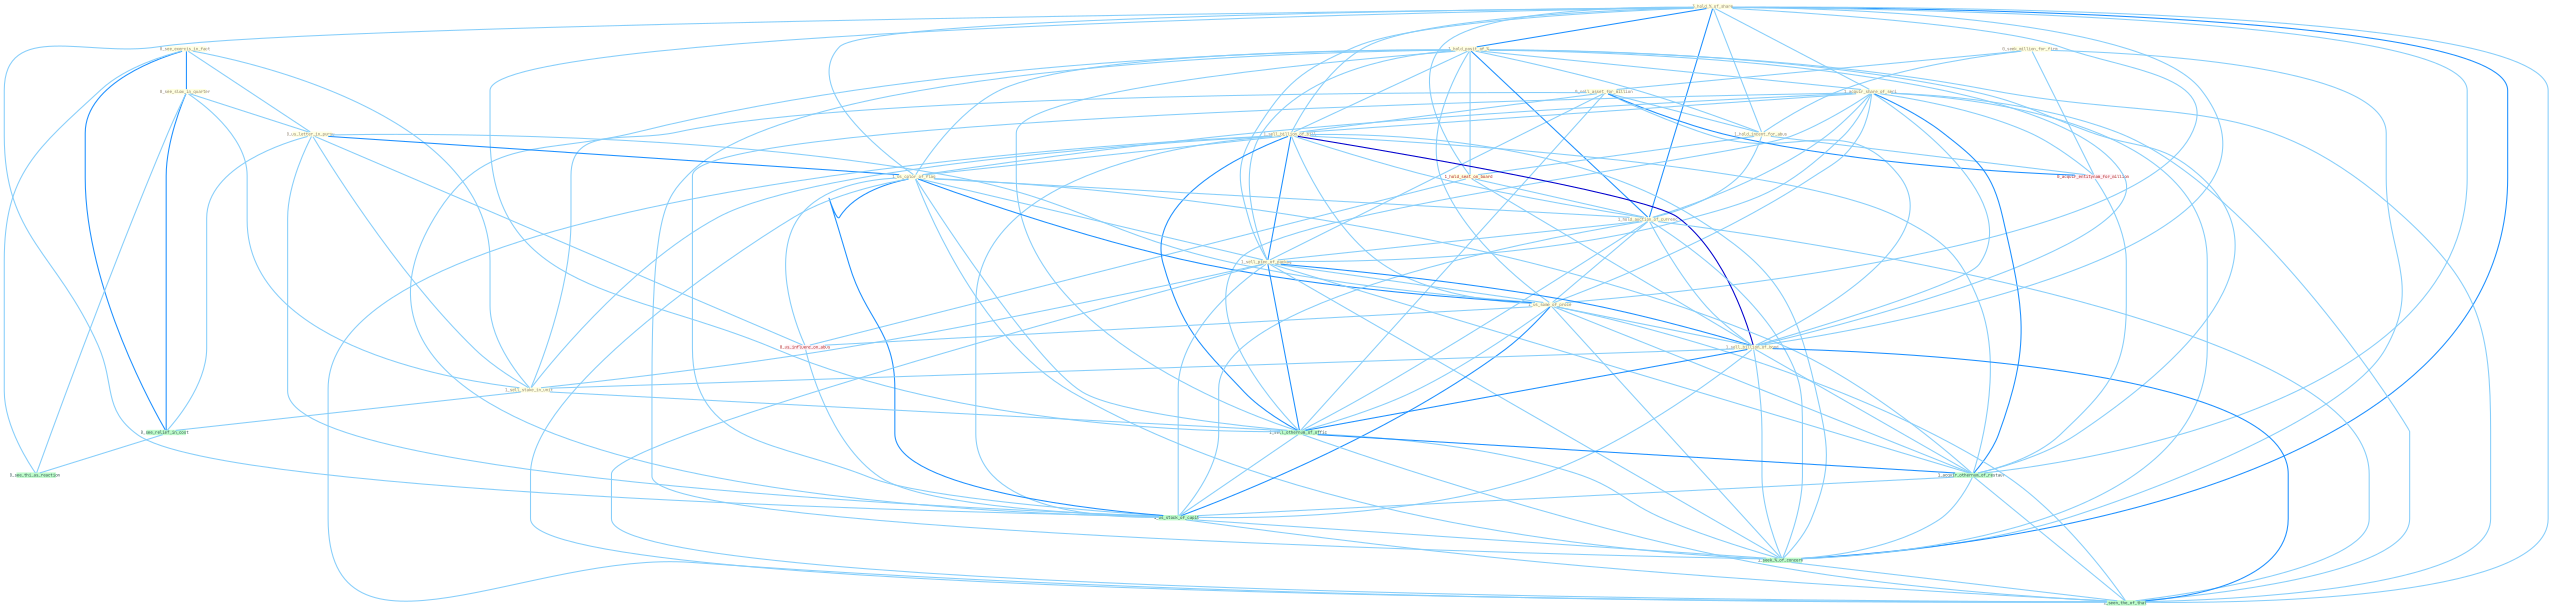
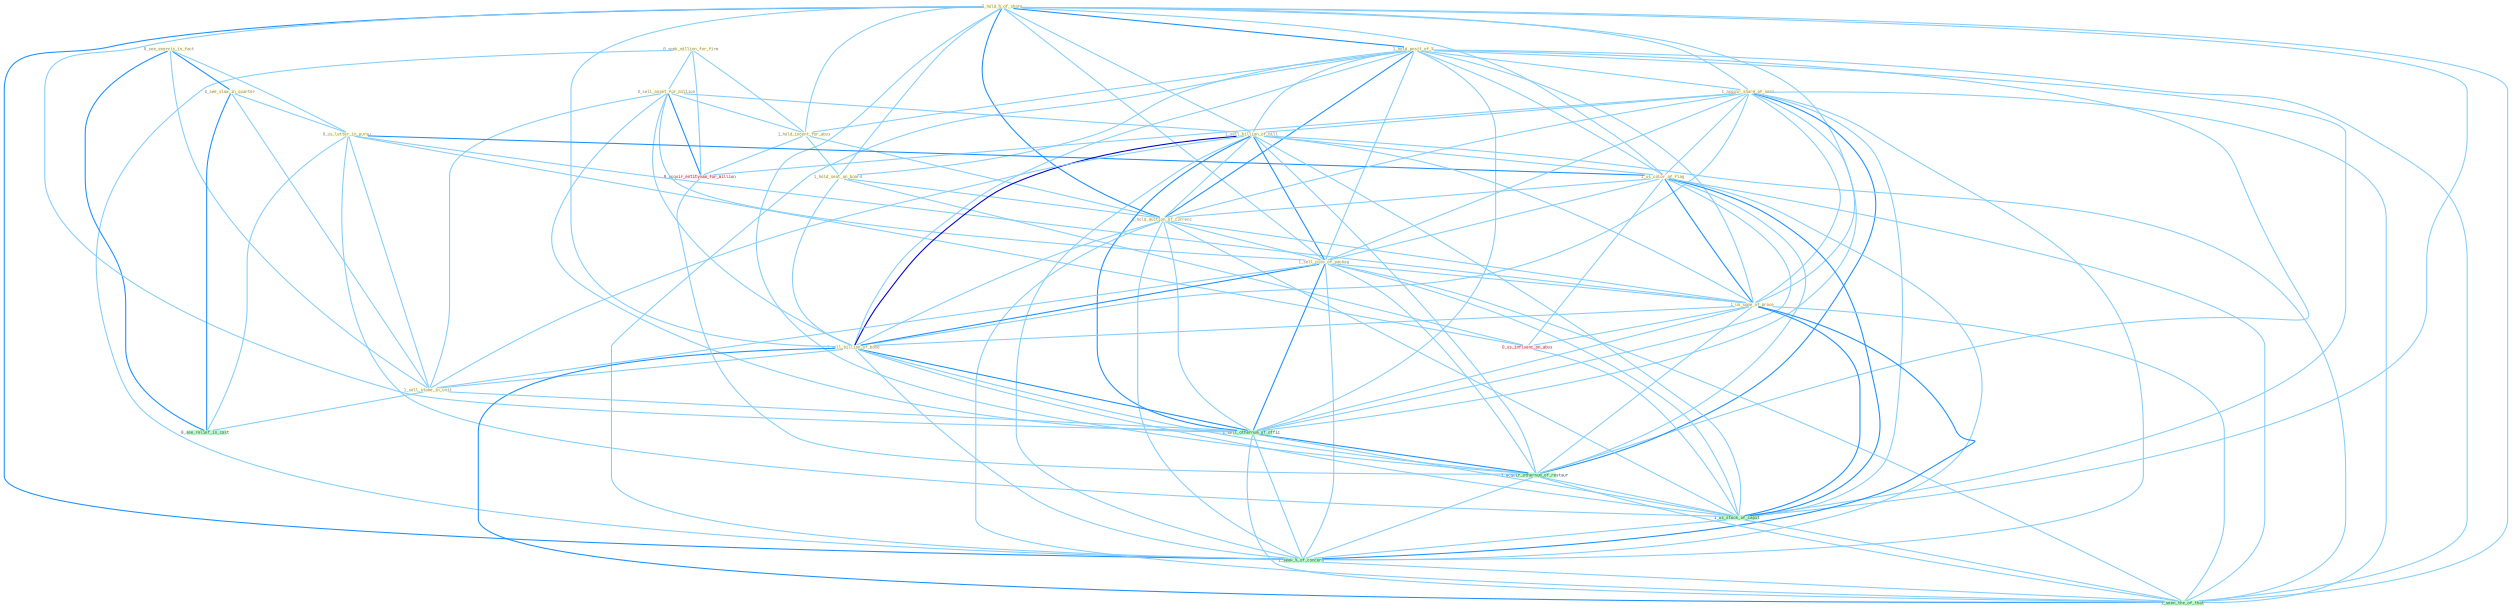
(1470, 177) -> (839, 177)
(1666, 432) -> (1718, 528)
(36, 475) -> none
